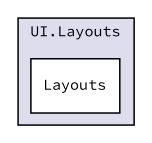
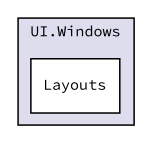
(76, 32) -> (76, 32)
